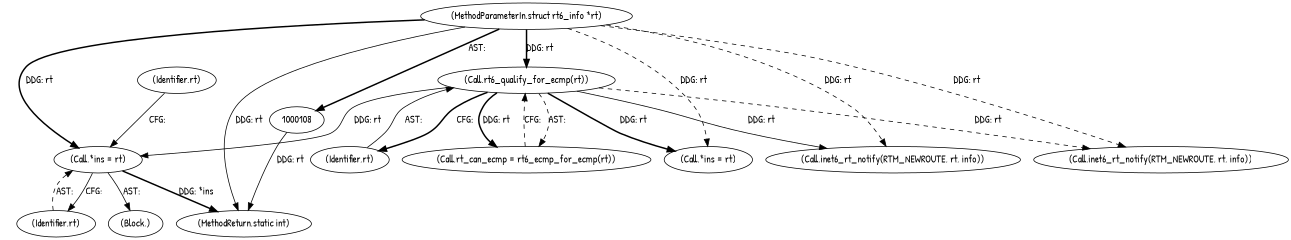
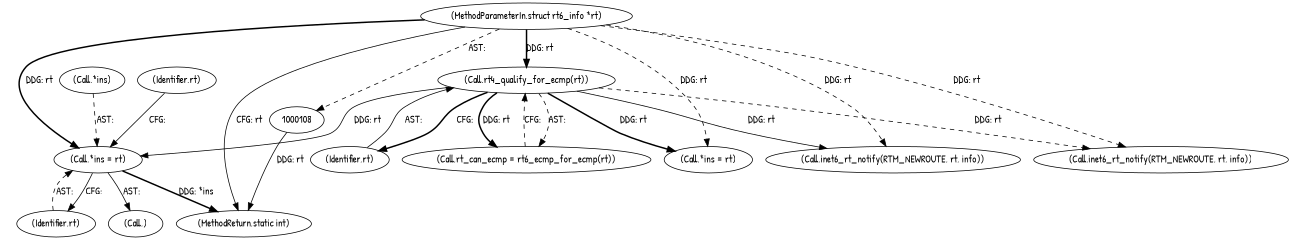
(411, 68) -> (411, 68)
none -> (92, 80)
(527, 80) -> (527, 80)
(249, 120) -> (249, 120)
(136, 224) -> (136, 224)
